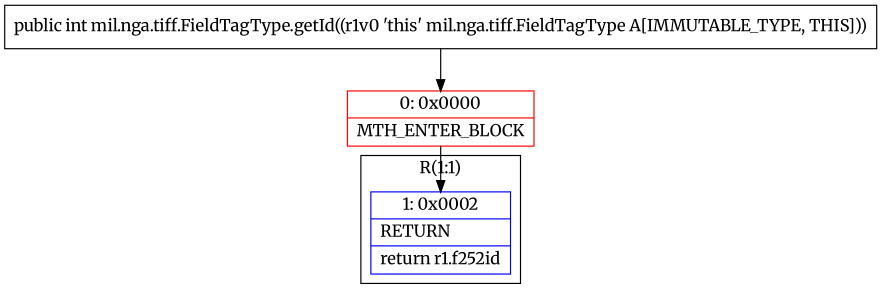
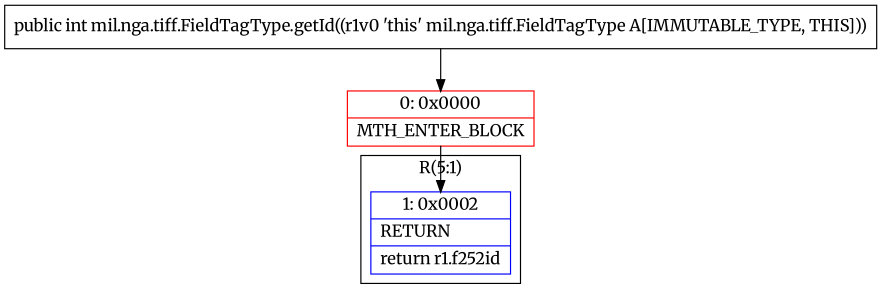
(441, 169) -> (441, 169)
